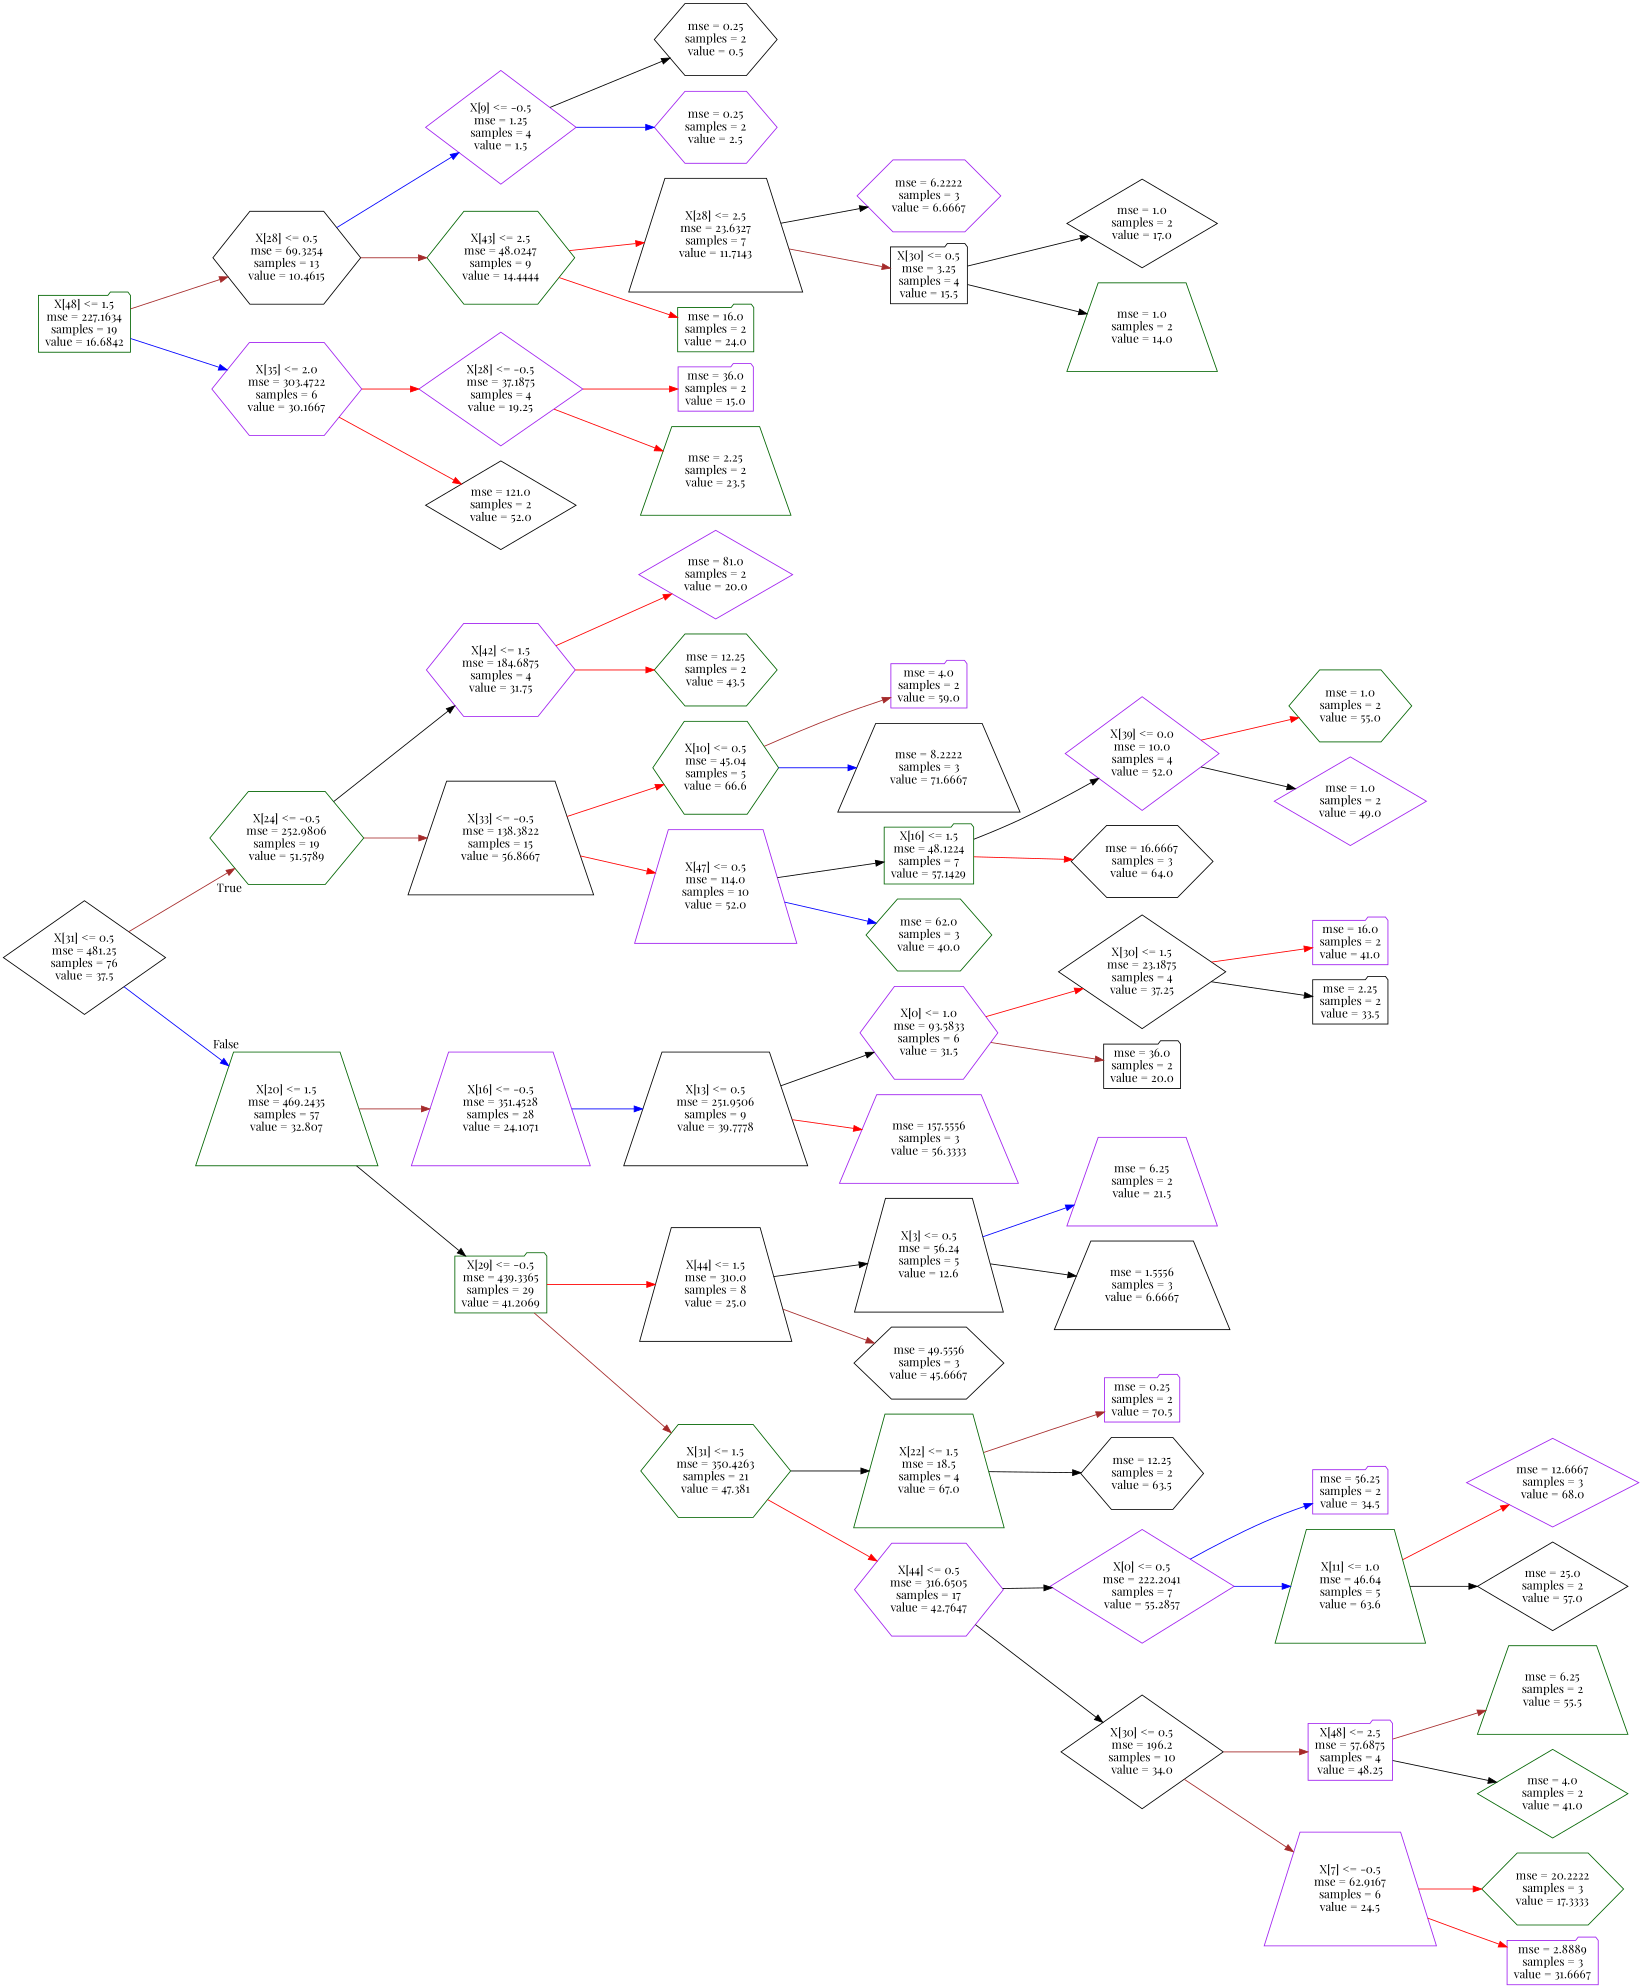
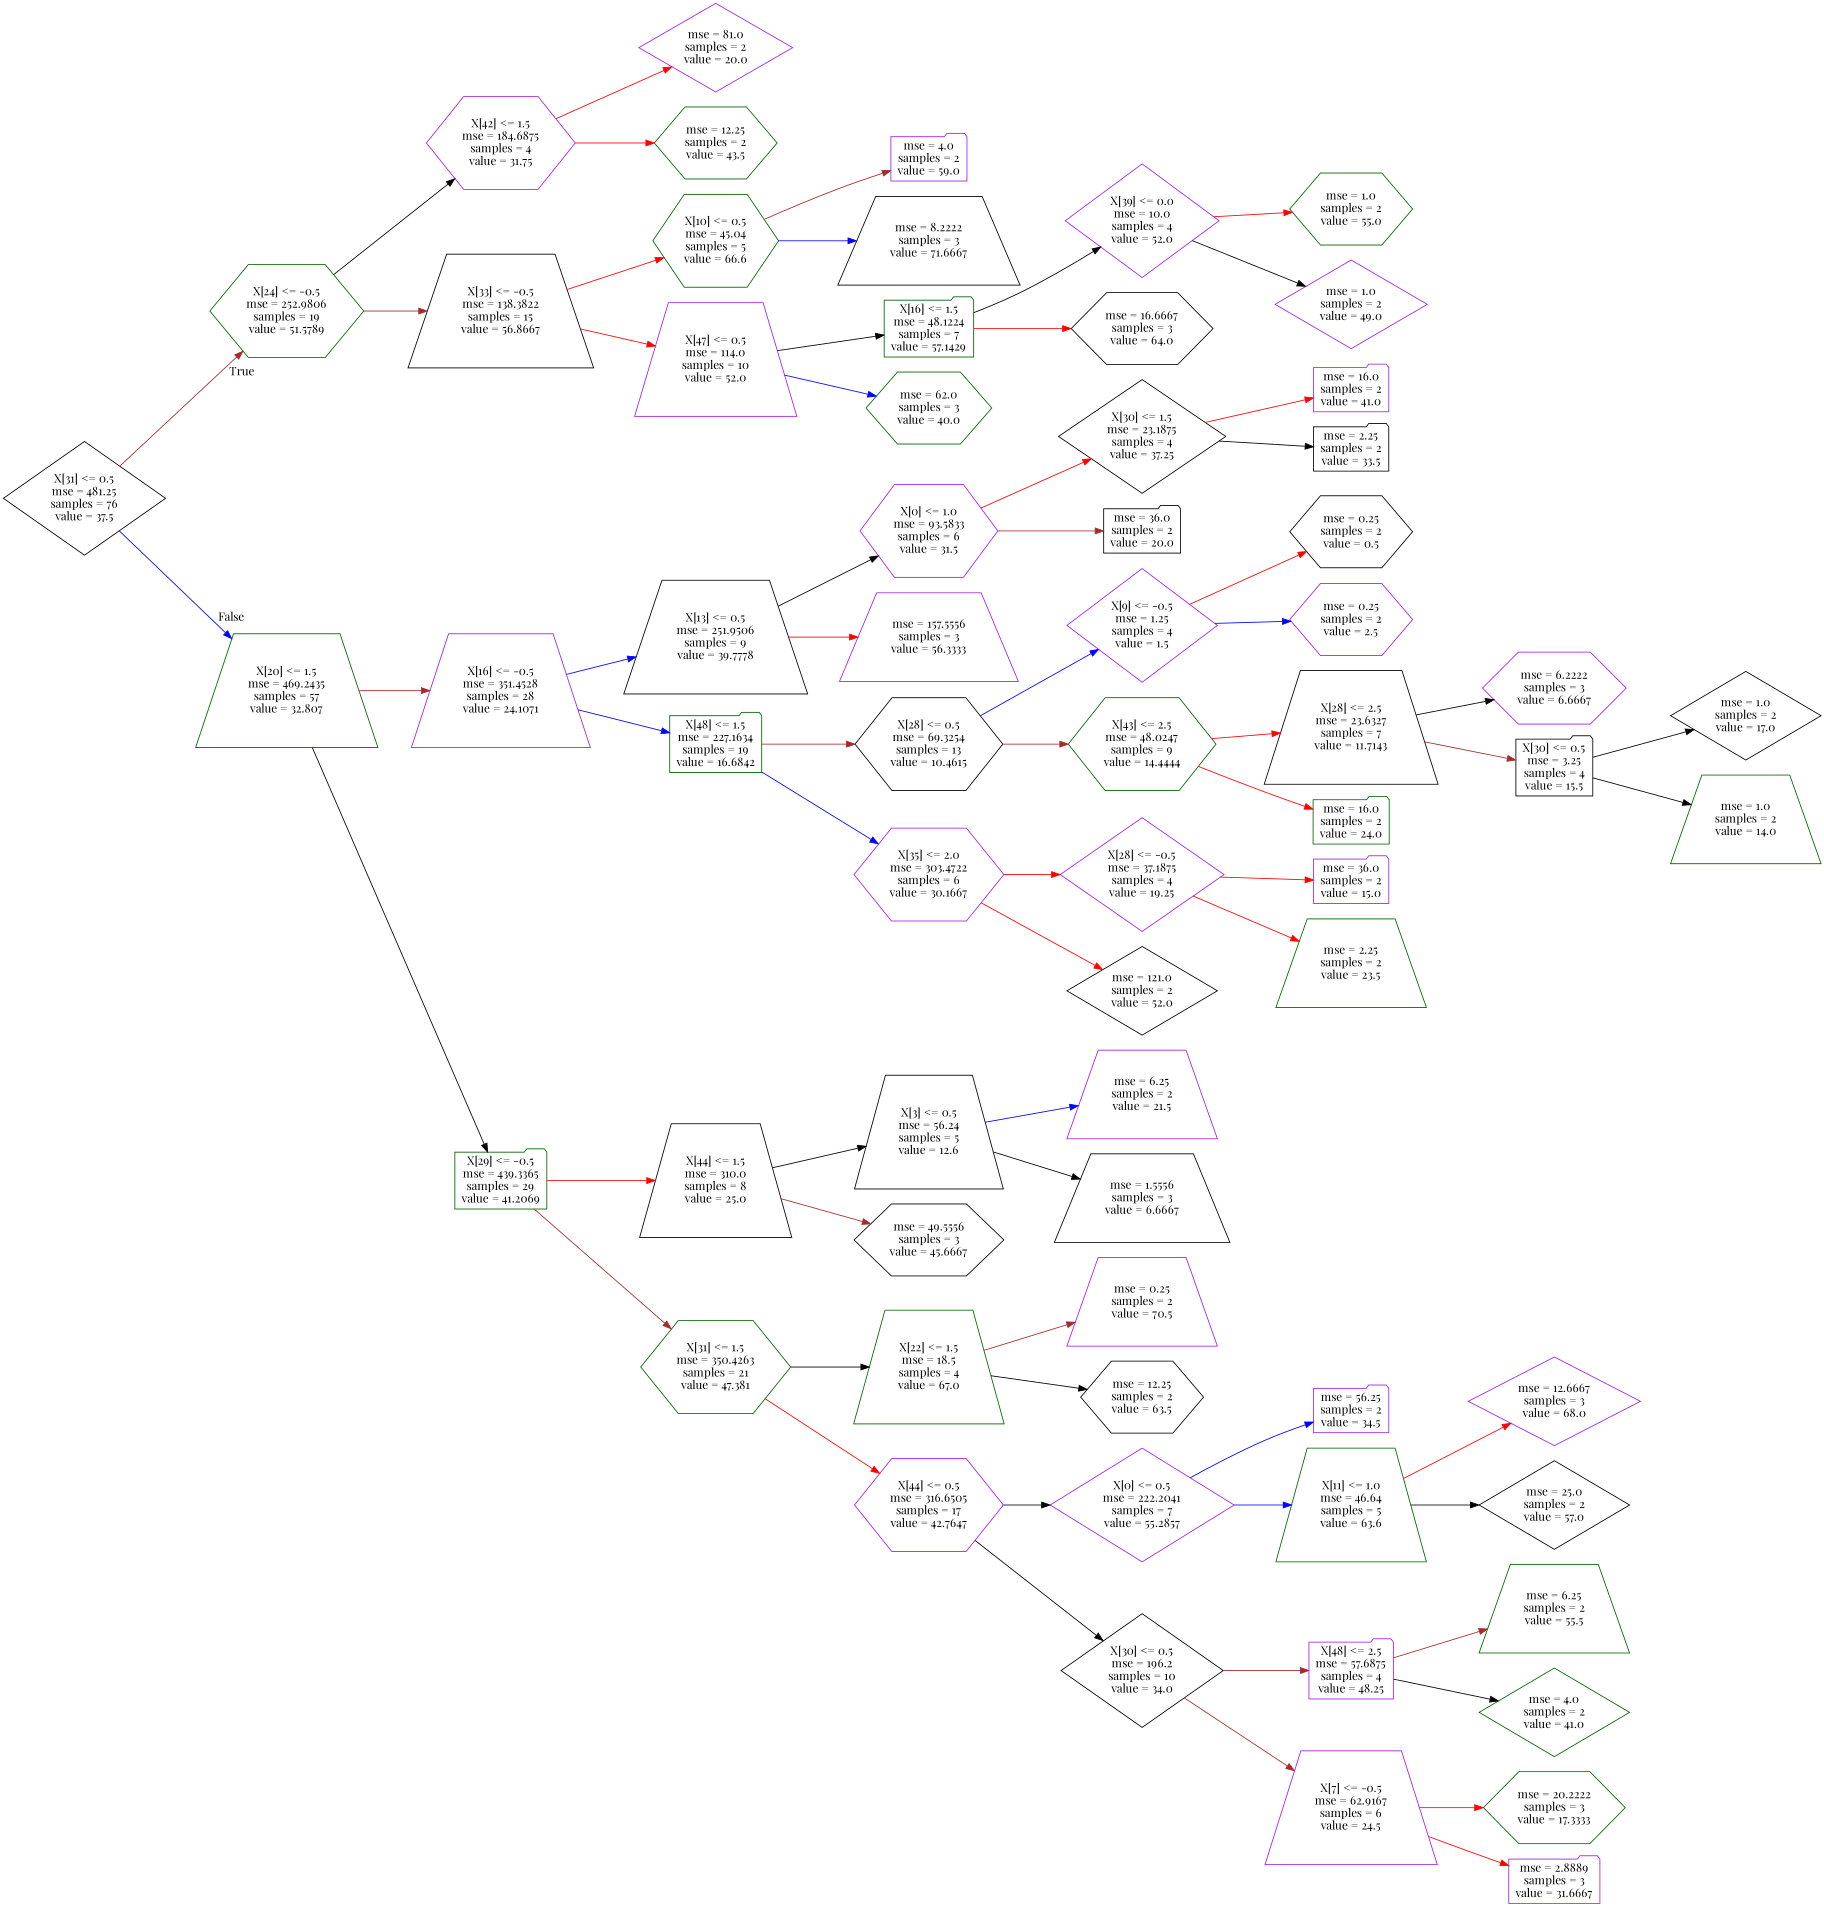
(606, 84) -> (1244, 580)
none -> (620, 720)
(1142, 1400) -> (1142, 1302)
